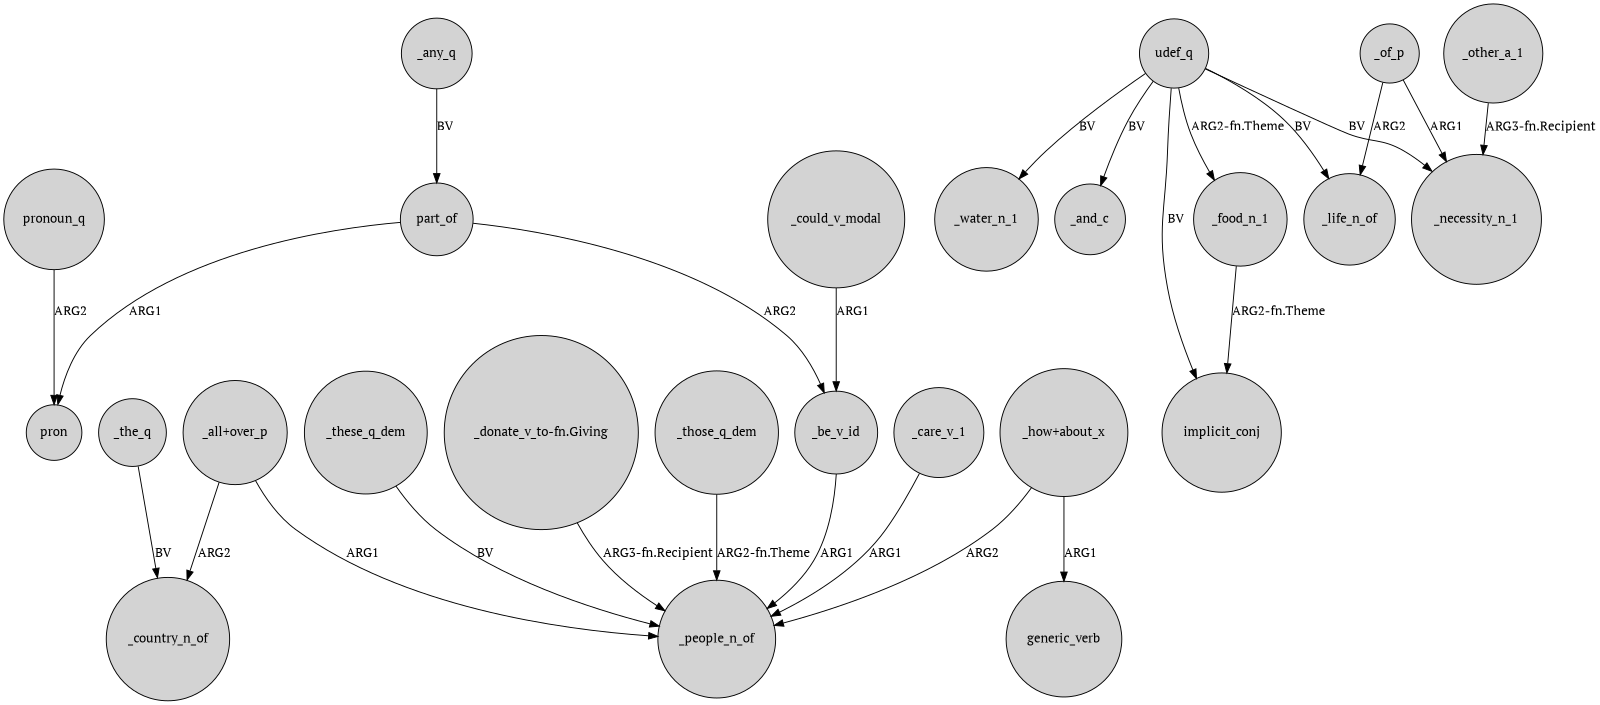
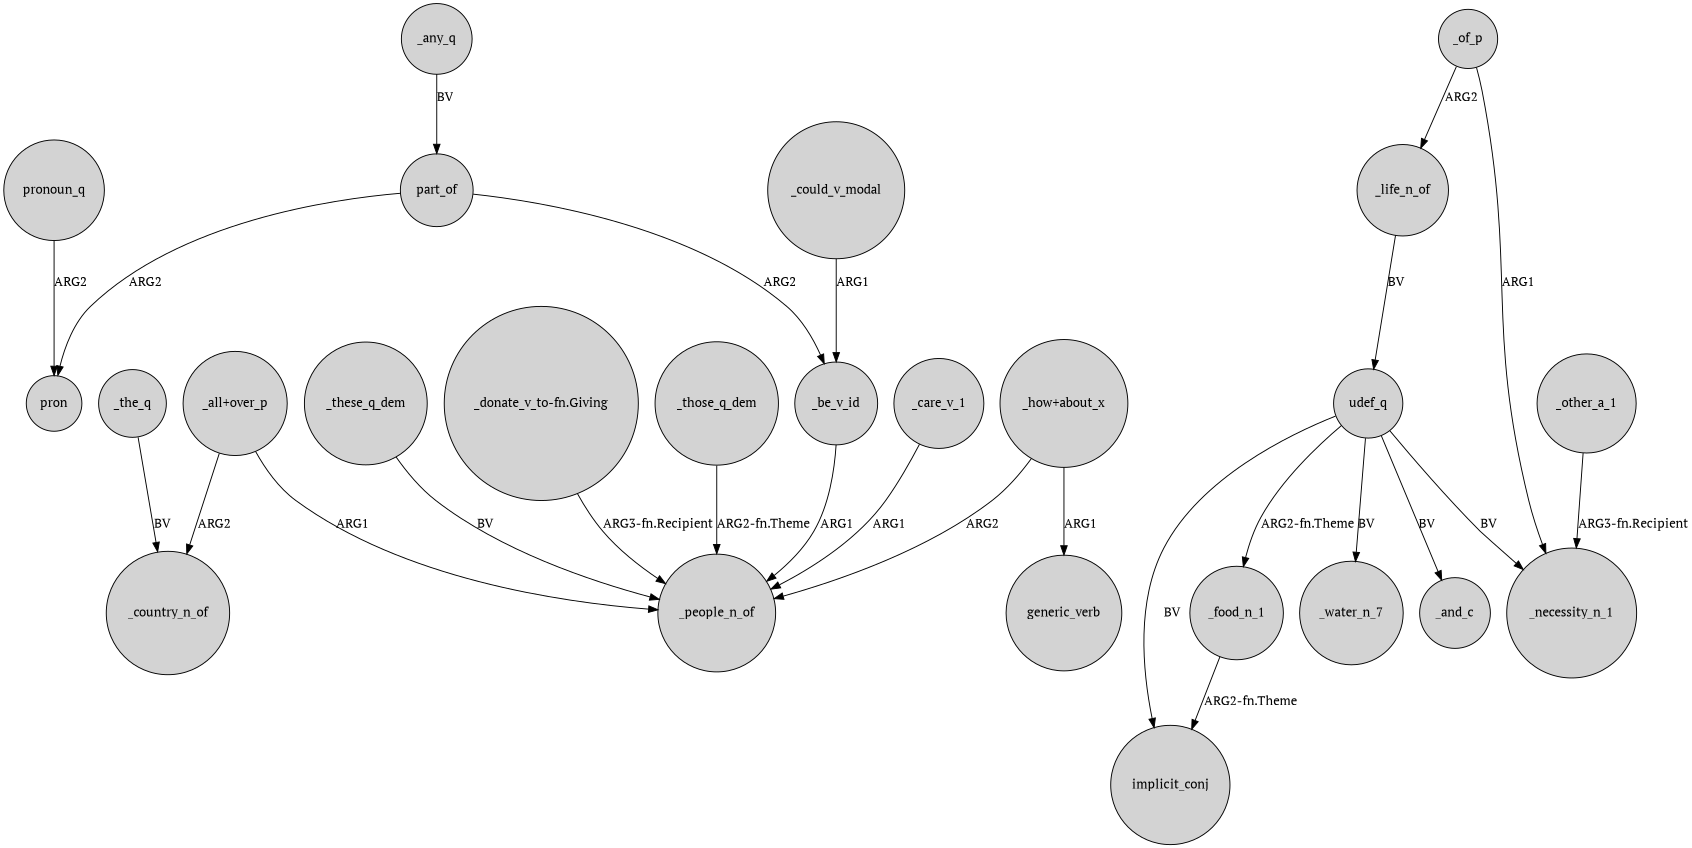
(1273, 110) -> (1385, 298)
(986, 219) -> (1351, 613)
(146, 312) -> (146, 283)
